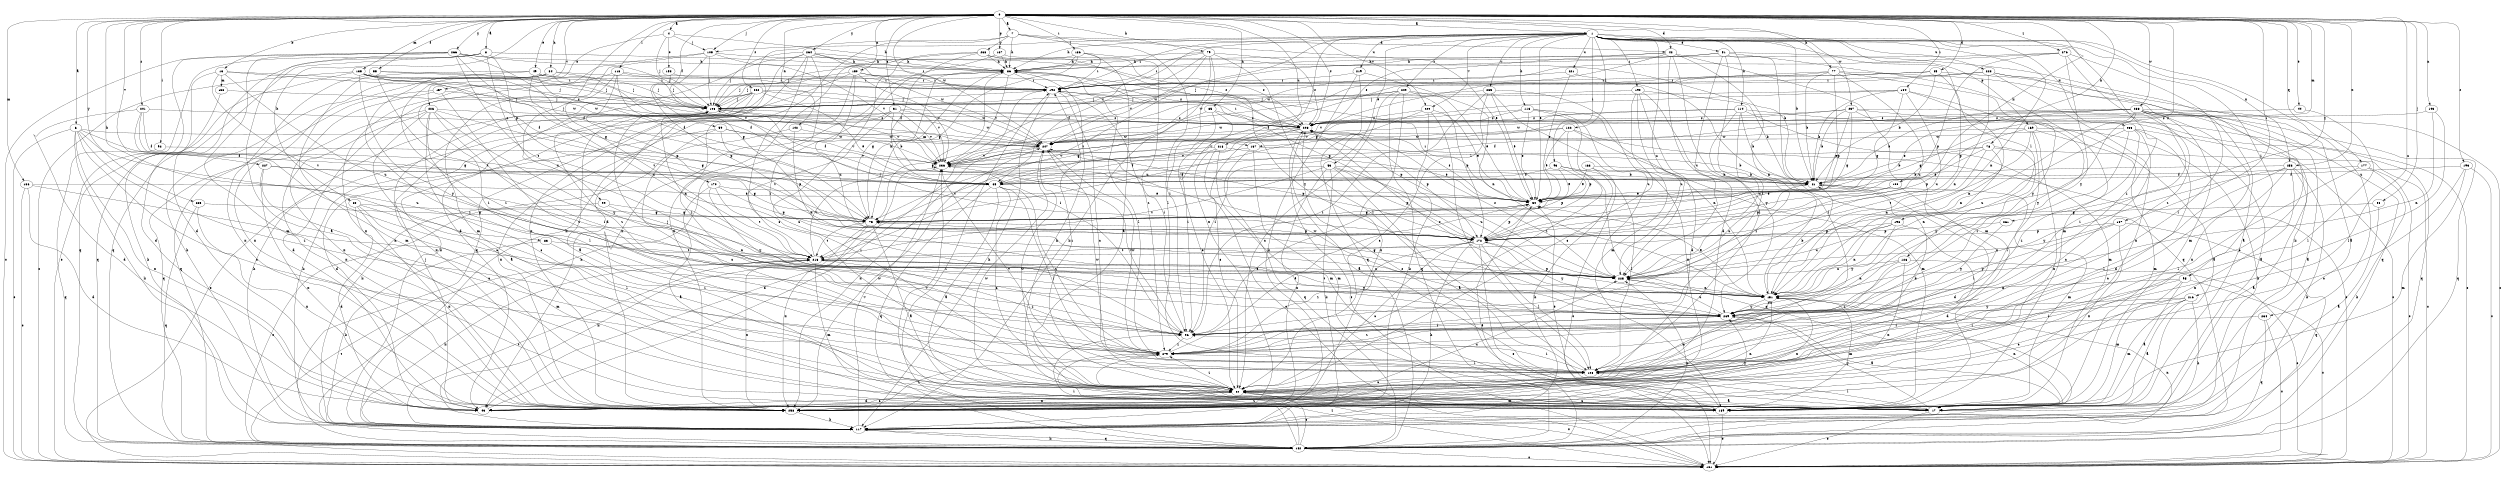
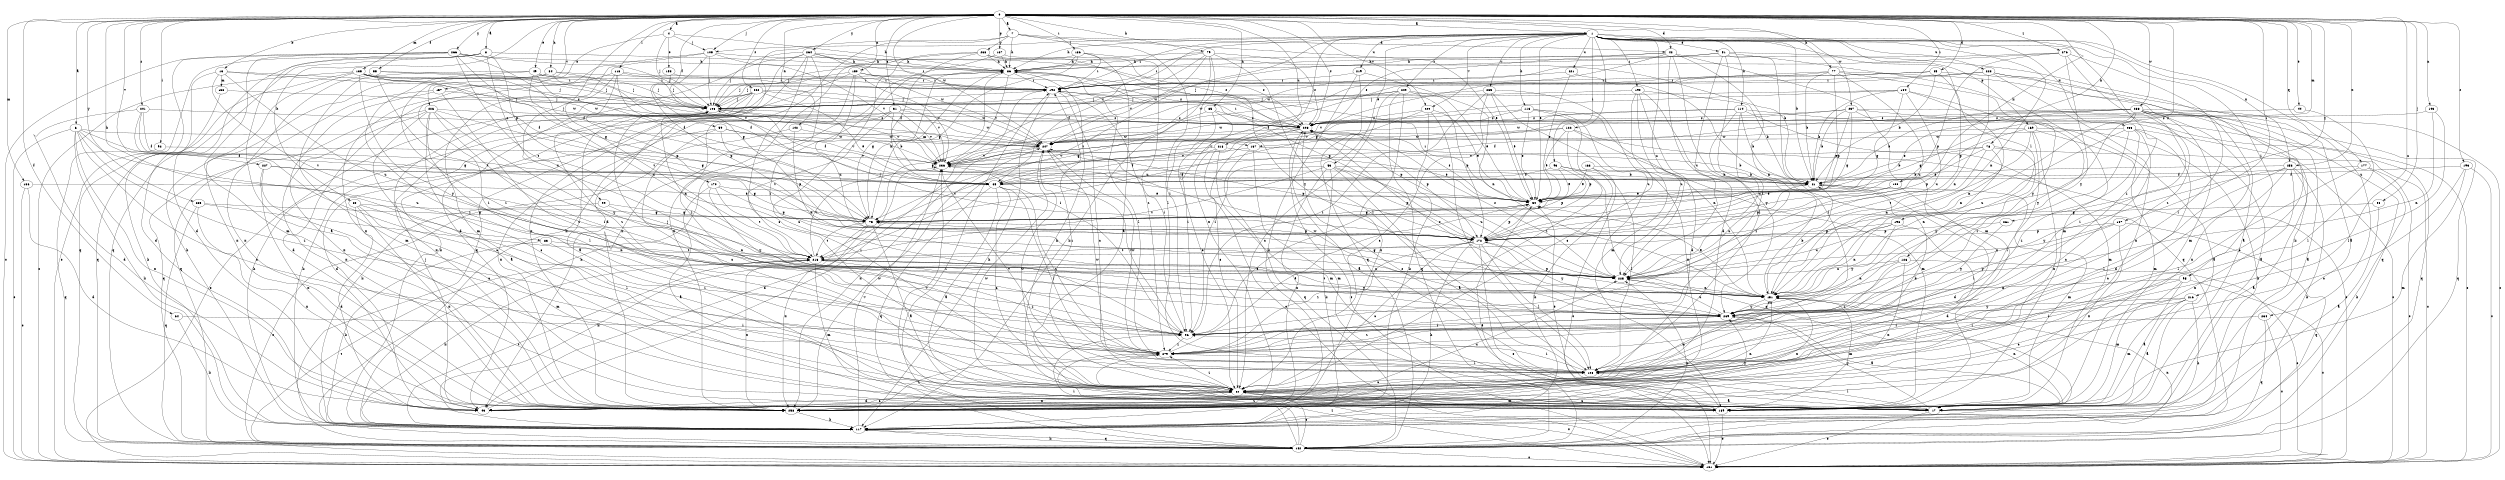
(1471, 156) -> (1471, 156)
(306, 274) -> (371, 330)
(763, 279) -> (670, 258)
none -> (177, 316)
